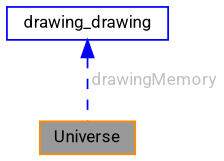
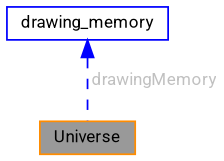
(88, 23) -> (88, 23)
